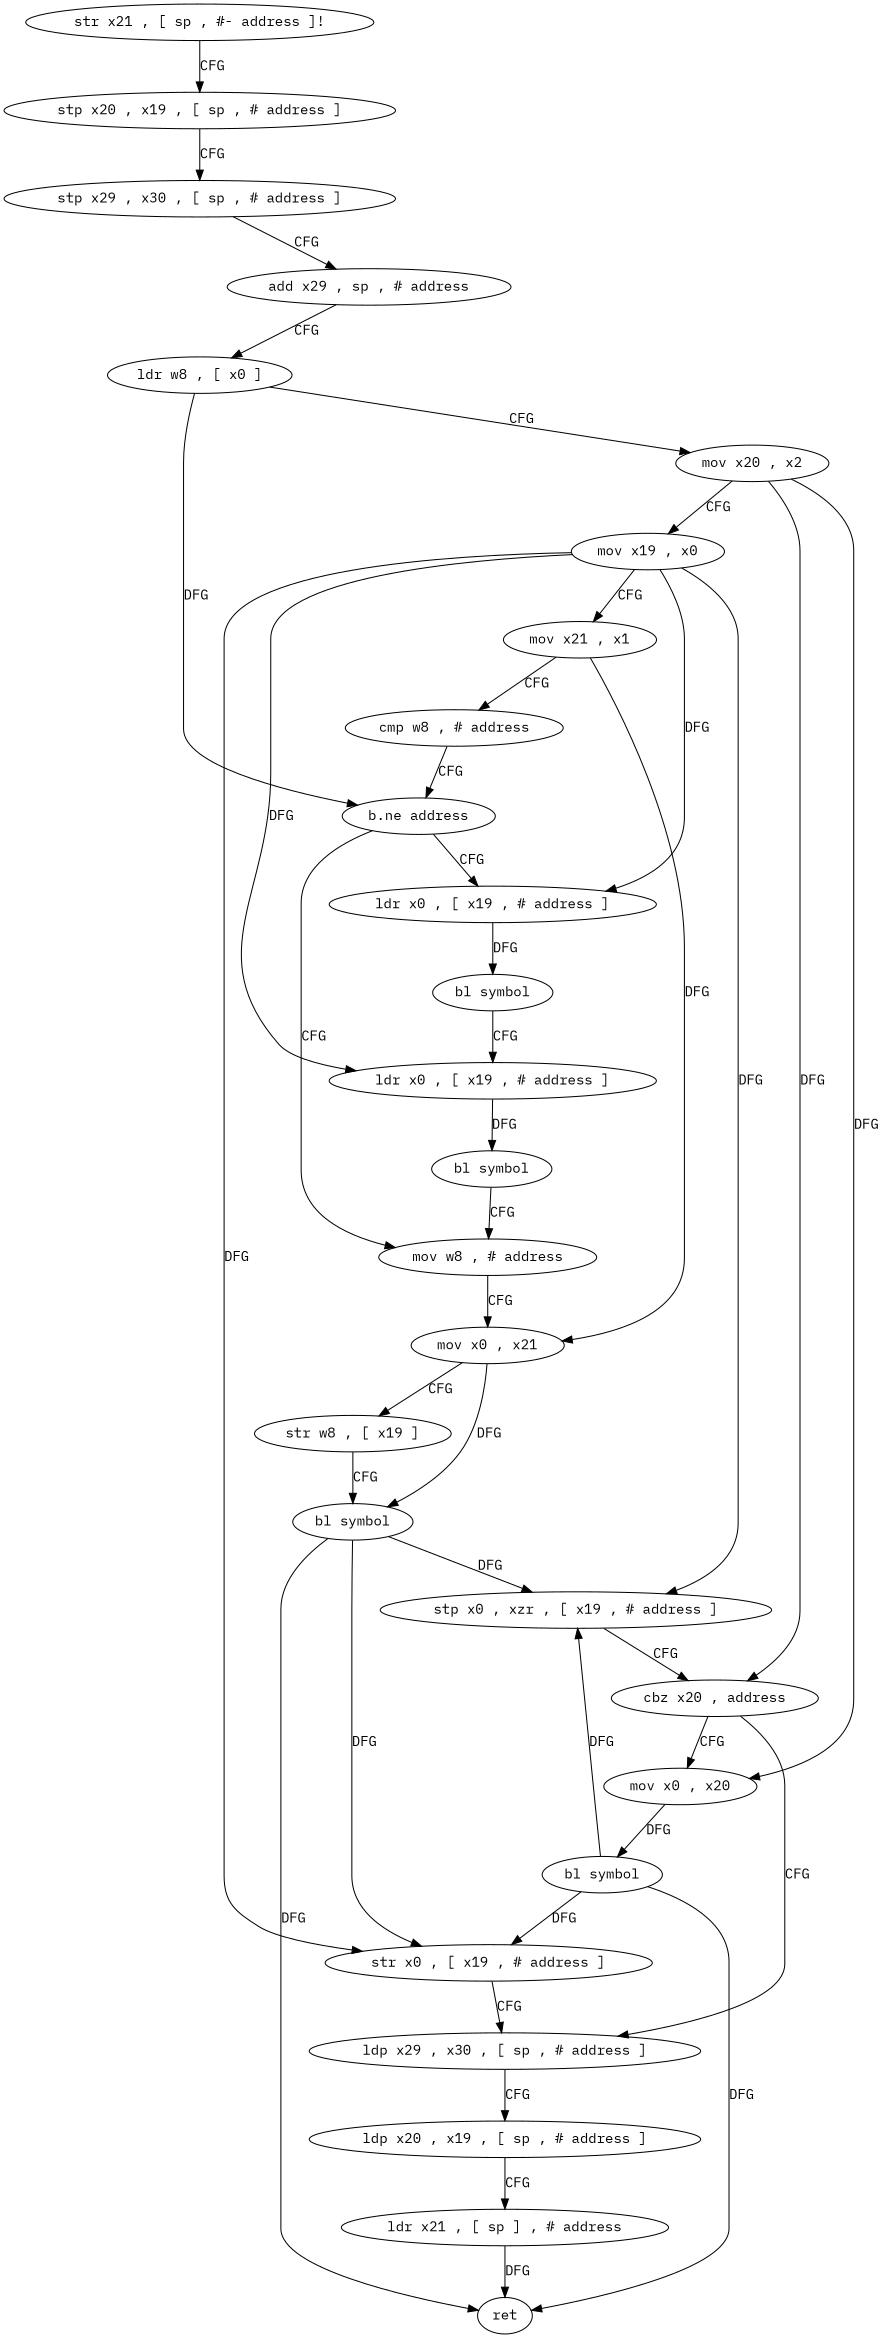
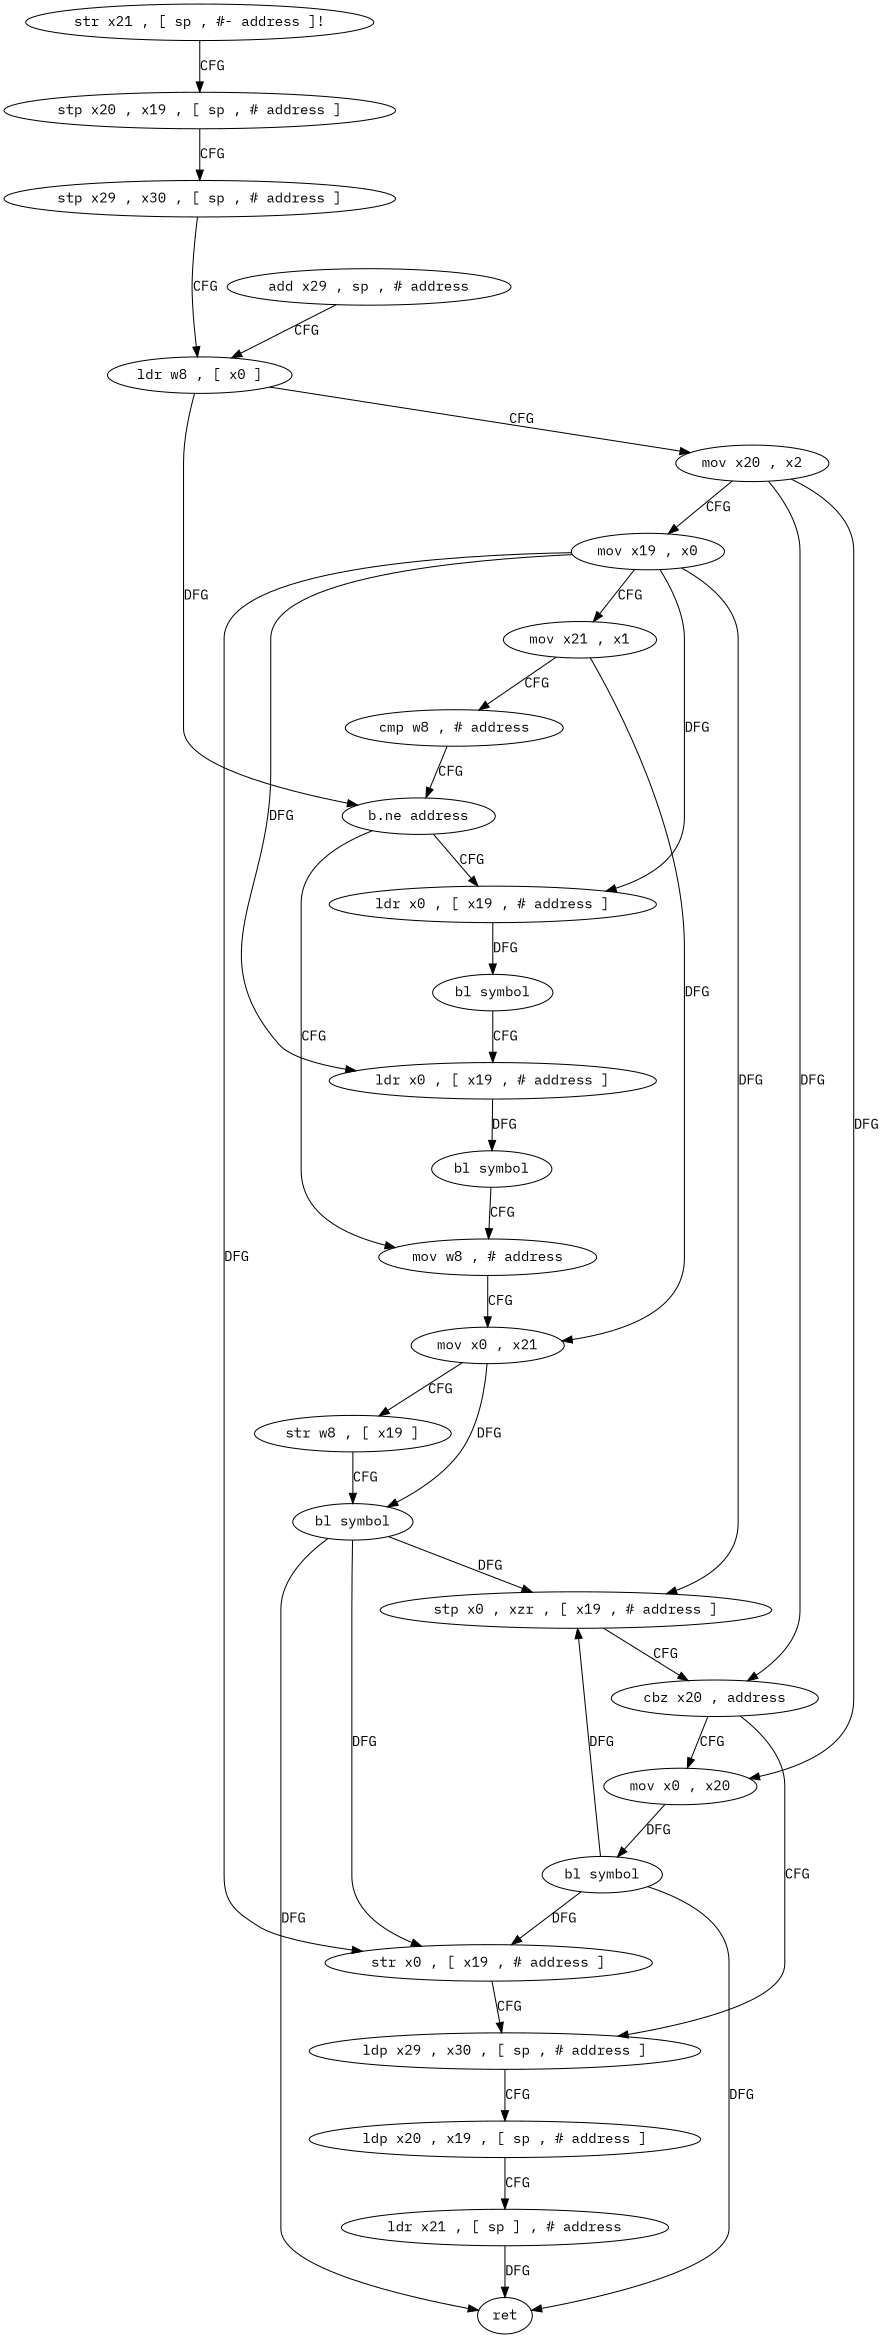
(280, 241) -> (192, 282)
